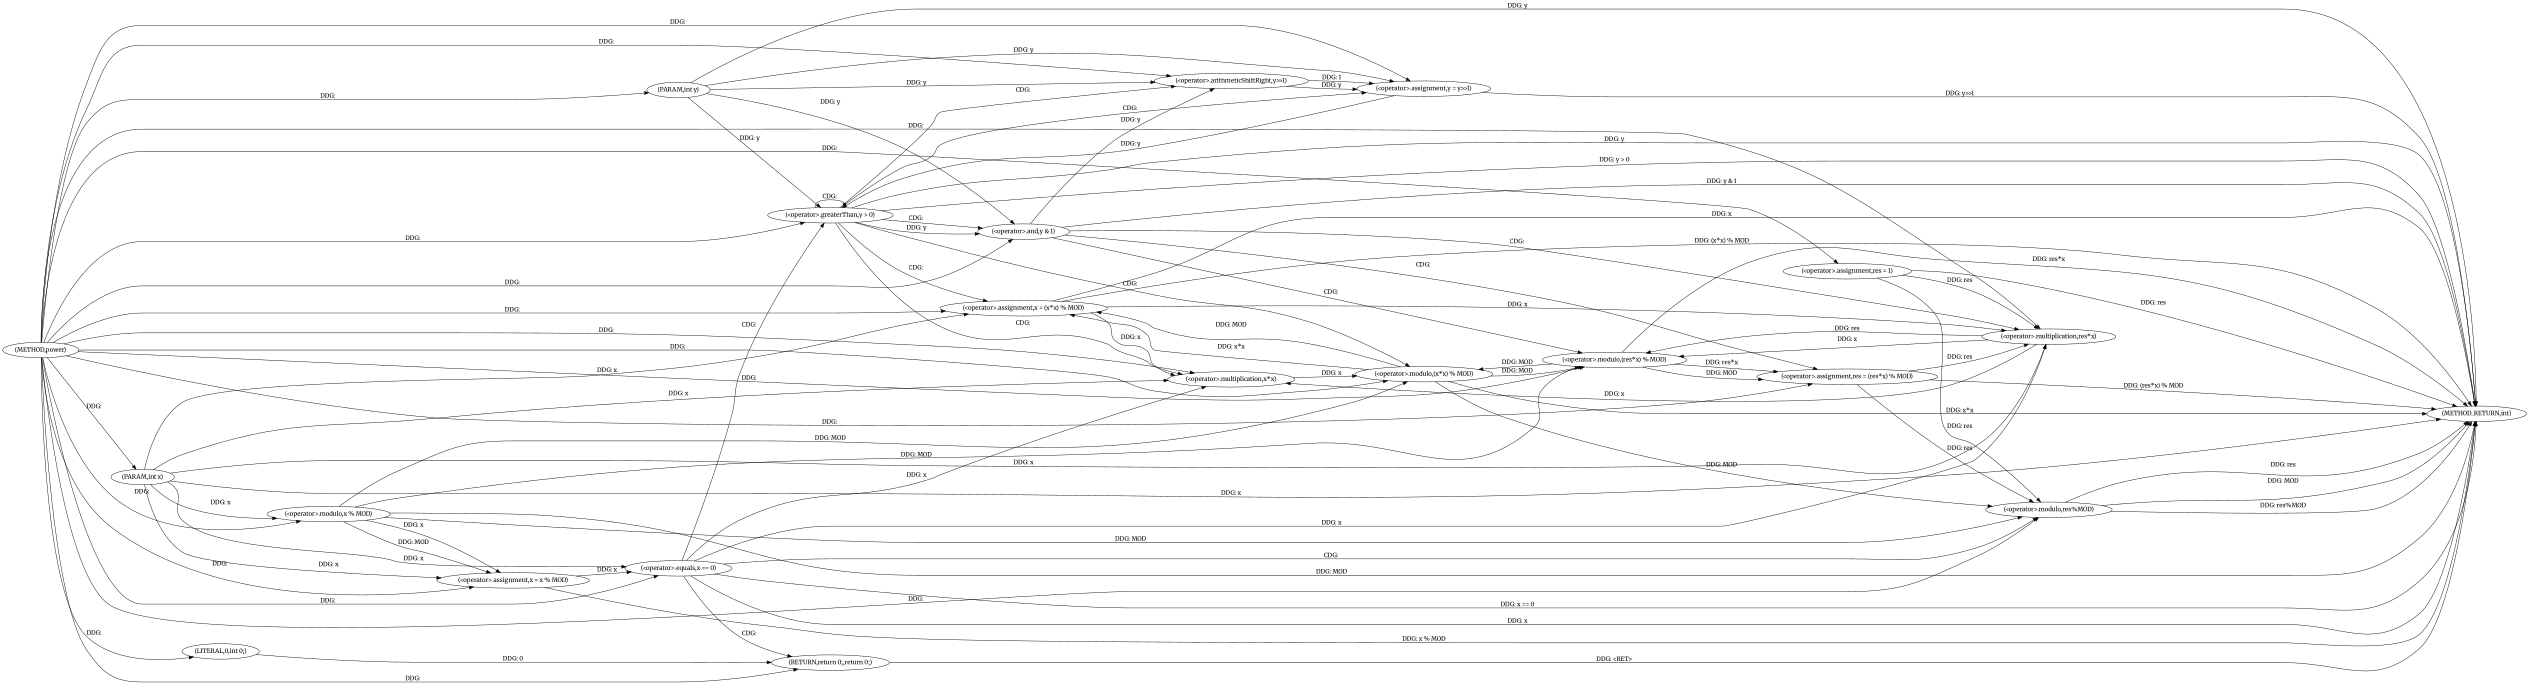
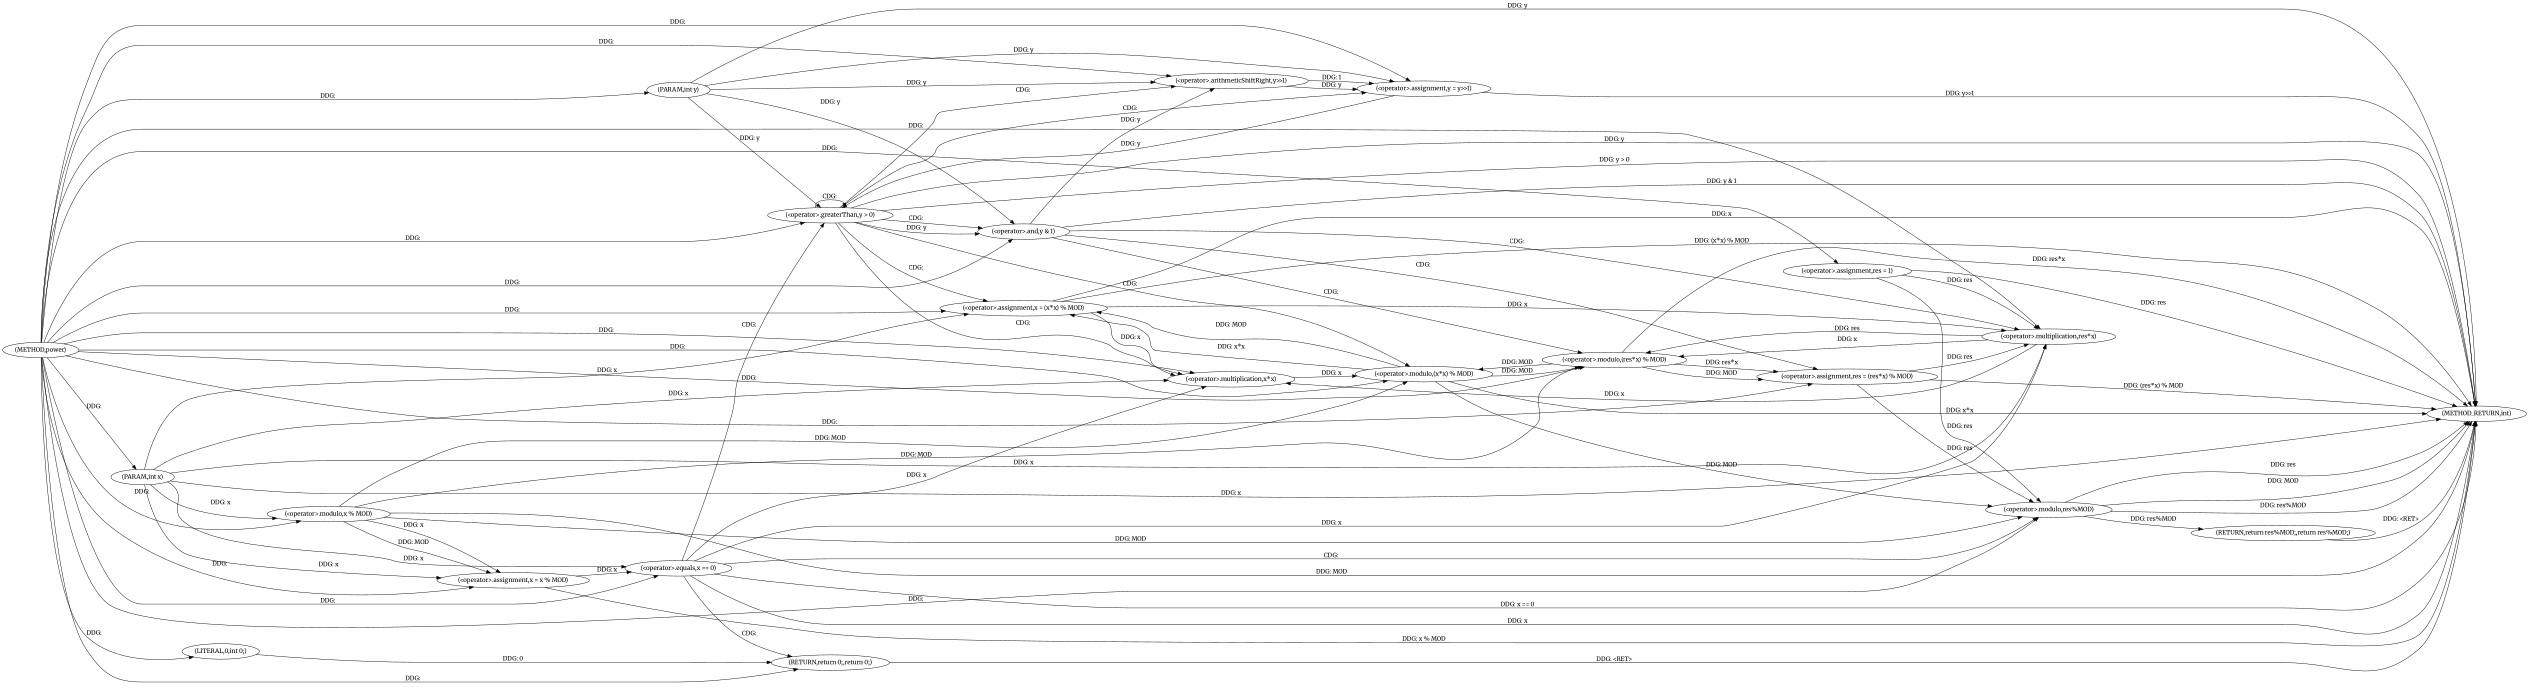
none -> (2283, 533)
